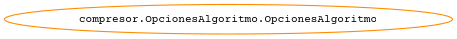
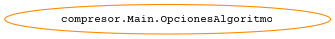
(228, 19) -> (168, 19)
